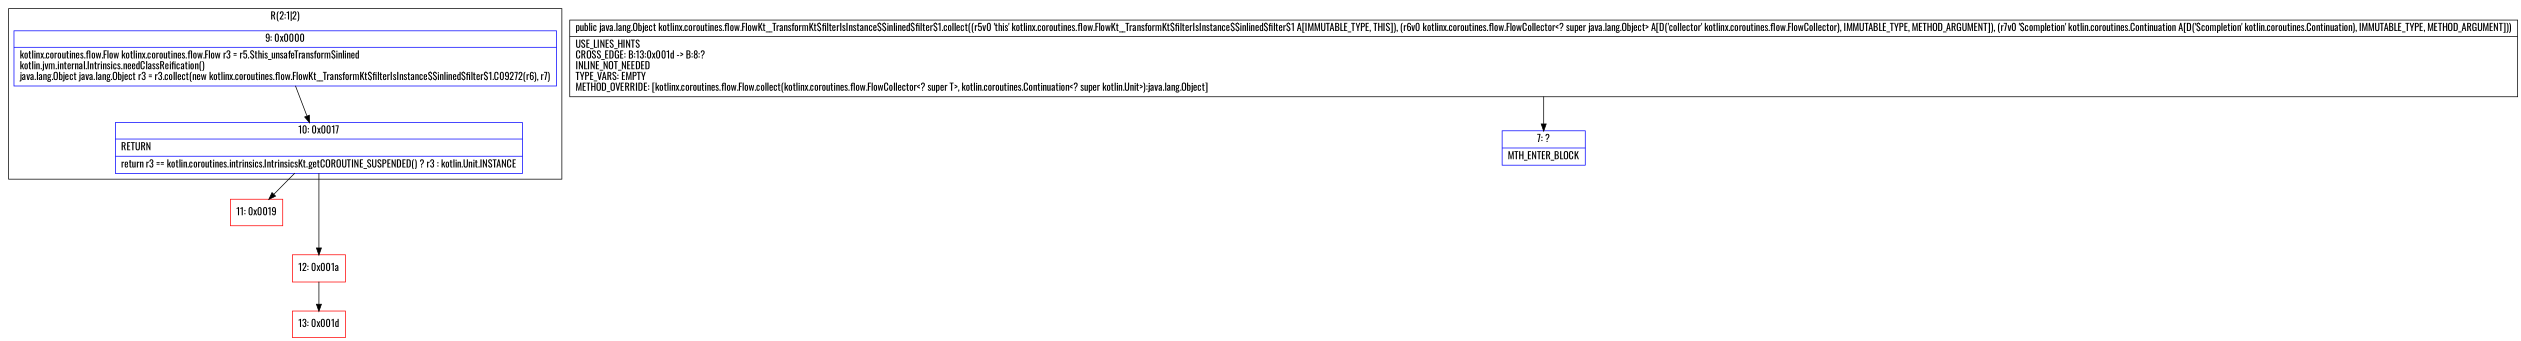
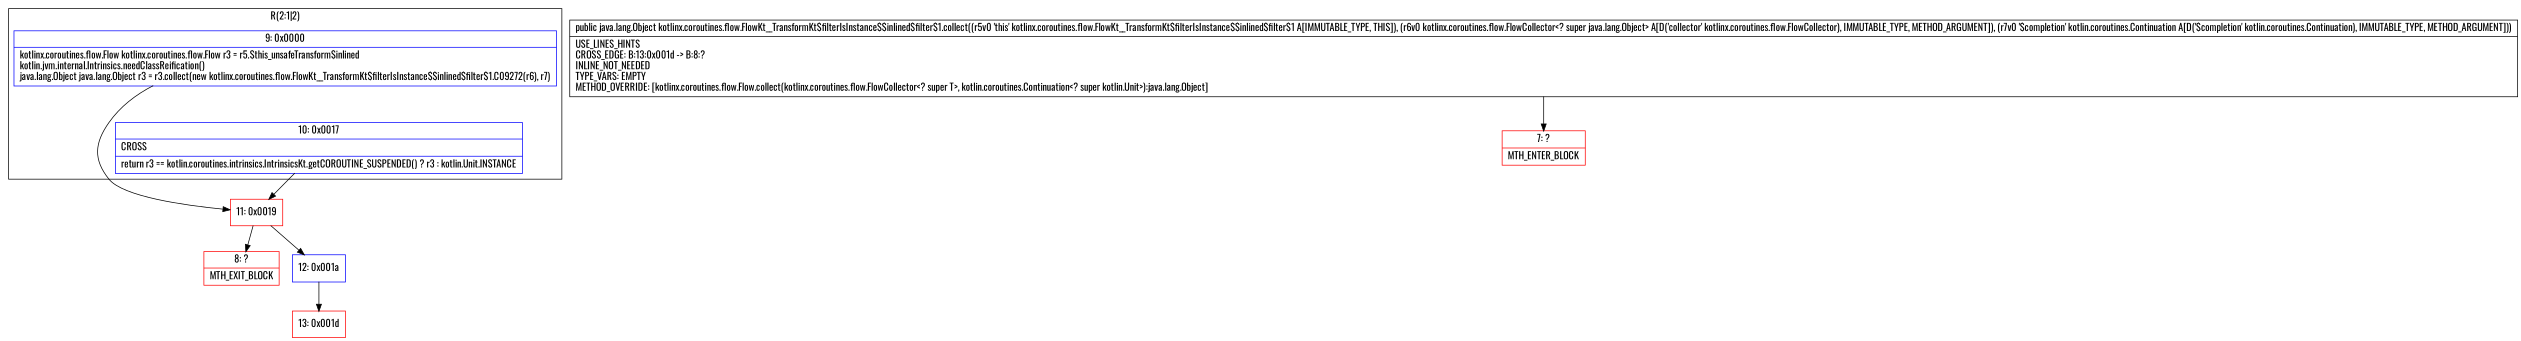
(301, 101) -> (105, 174)
(137, 147) -> (134, 147)
(1544, 148) -> (1544, 148)
(319, 211) -> (285, 238)
none -> (242, 268)
(319, 268) -> (319, 268)
